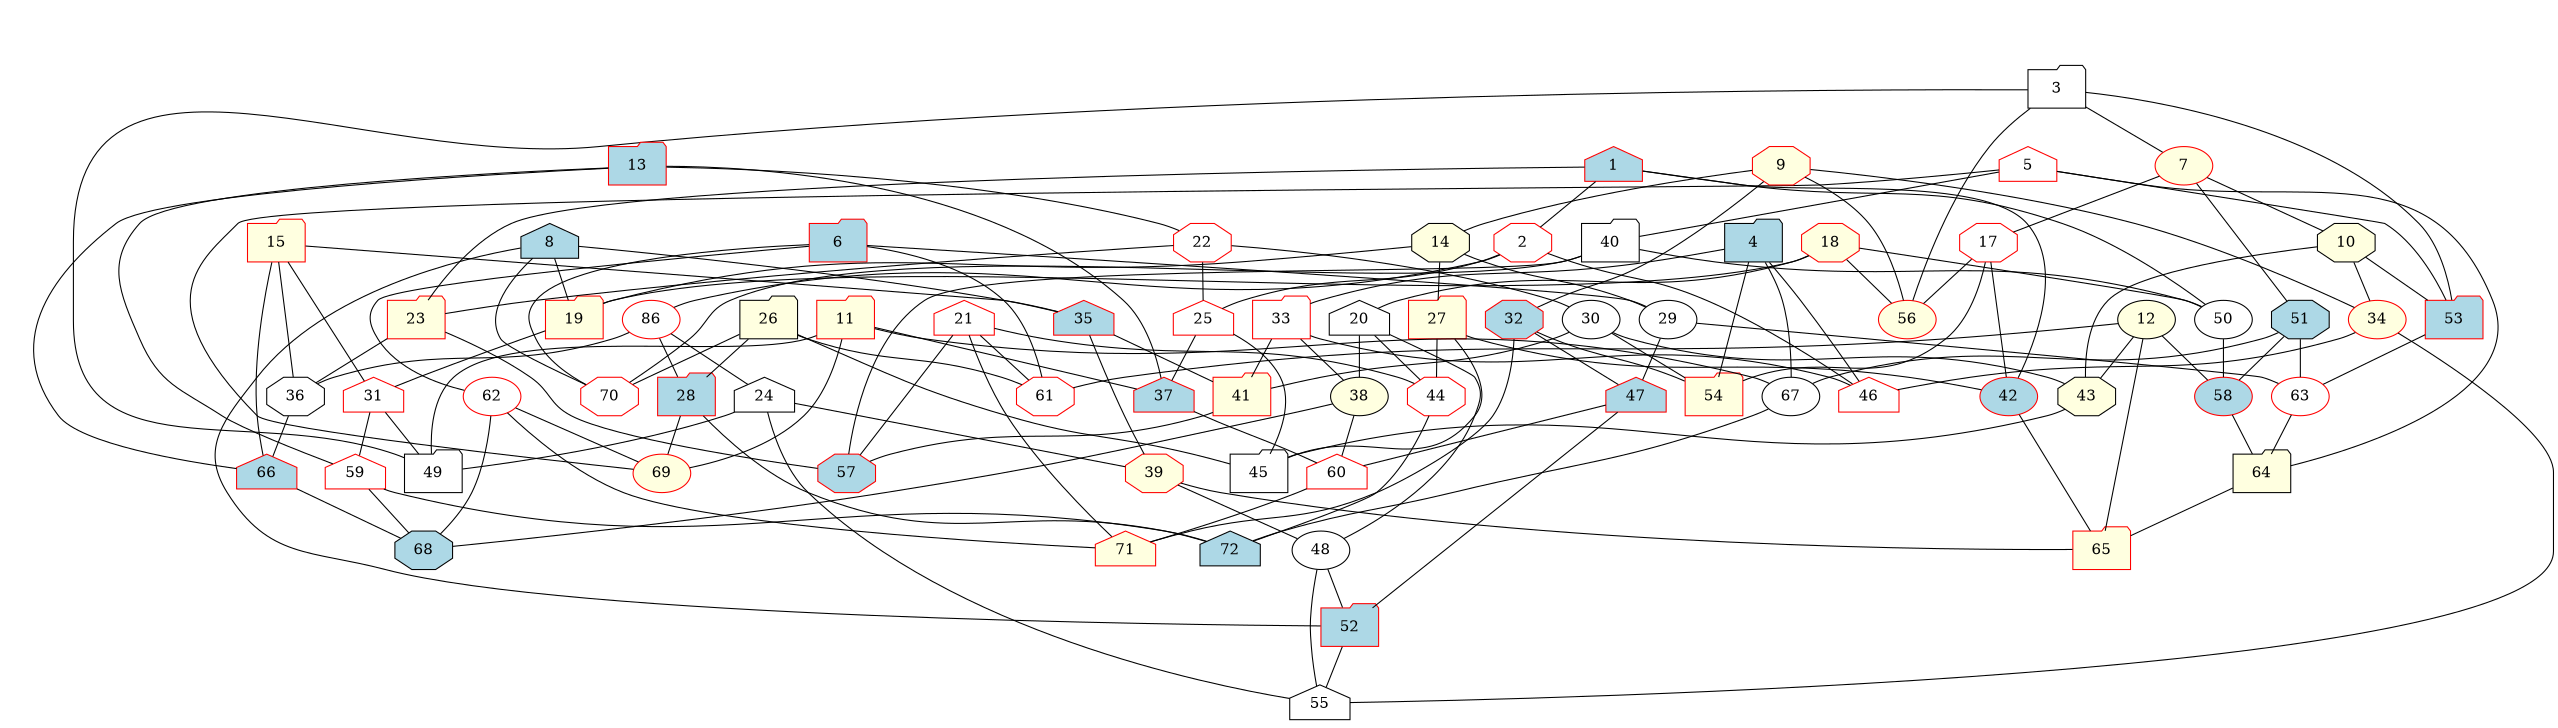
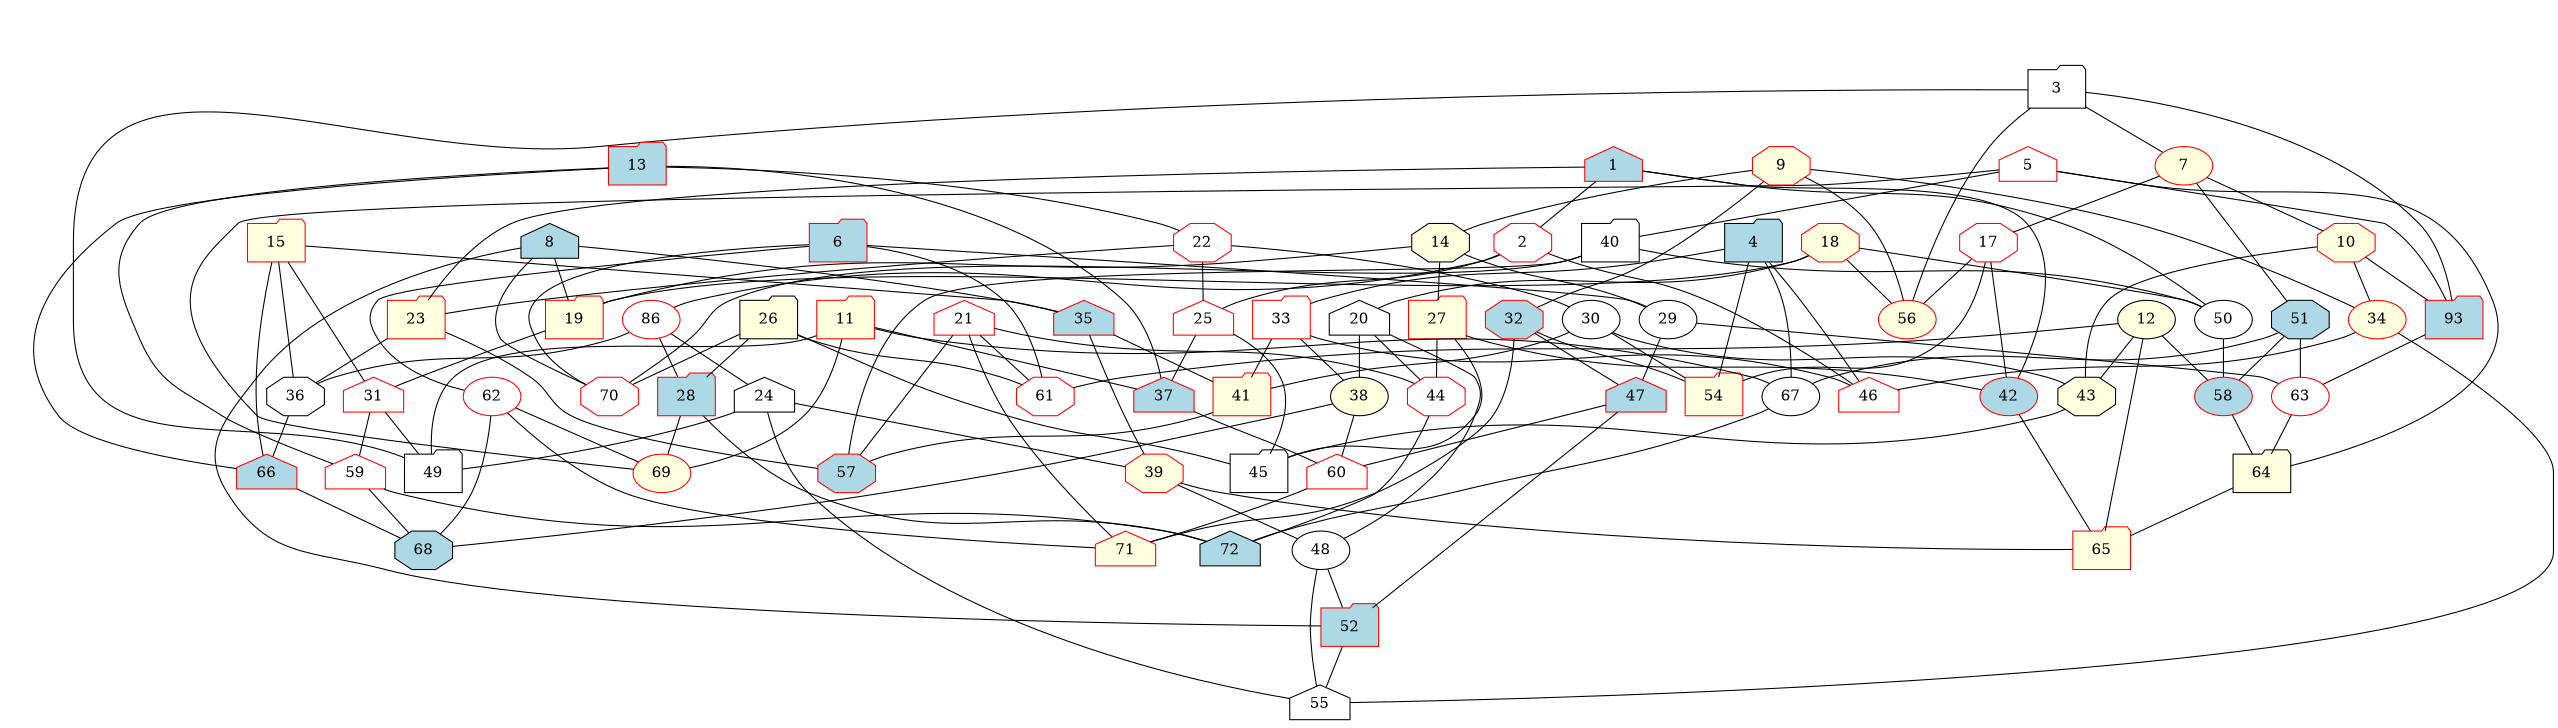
(2346, 243) -> (2346, 243)
(2454, 320) -> (2454, 320)
